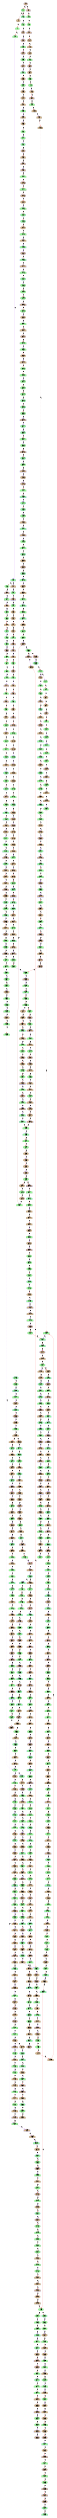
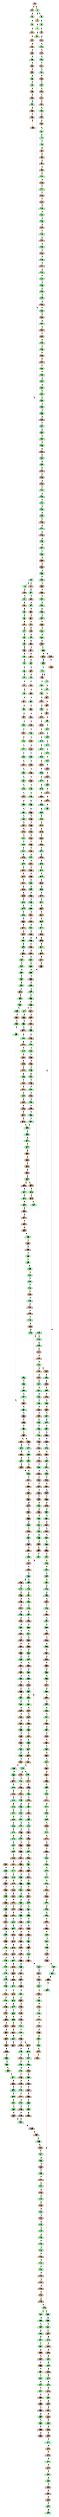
(12, 1470) -> (24, 1470)
